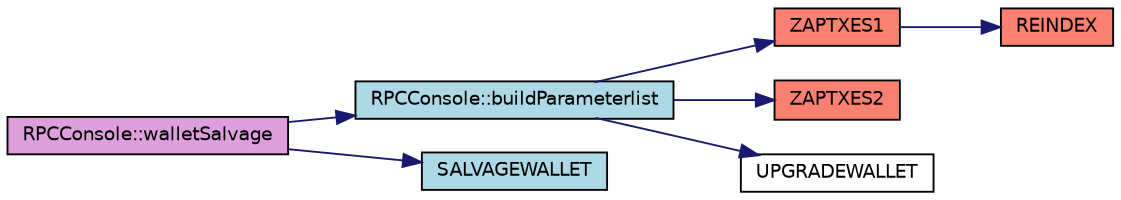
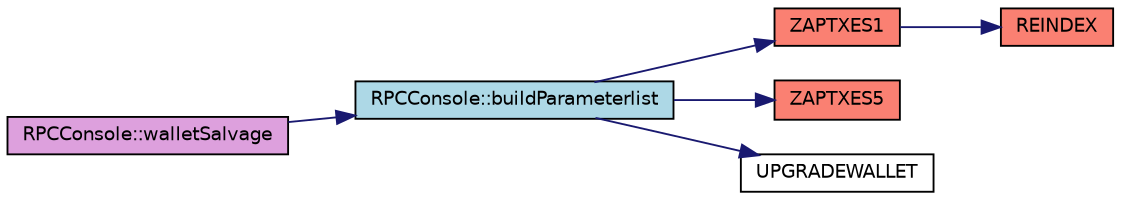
(837, 100) -> (837, 100)
(514, 171) -> none
